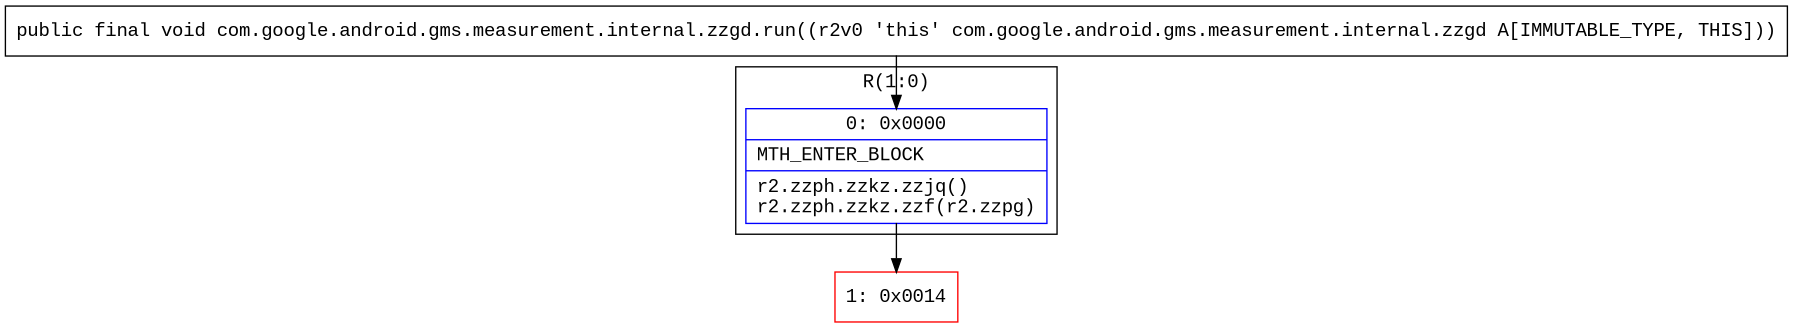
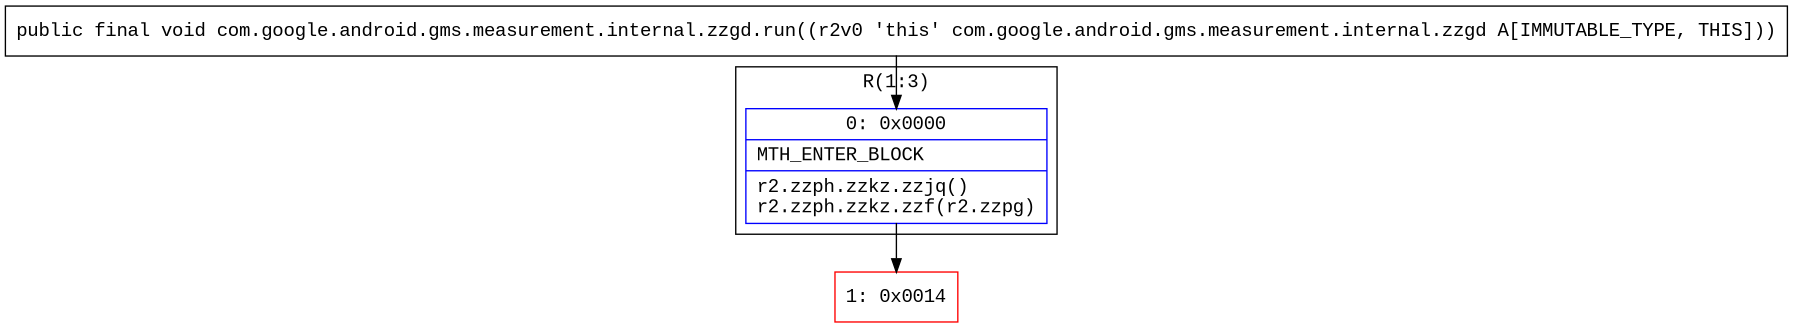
(896, 82) -> (896, 82)
